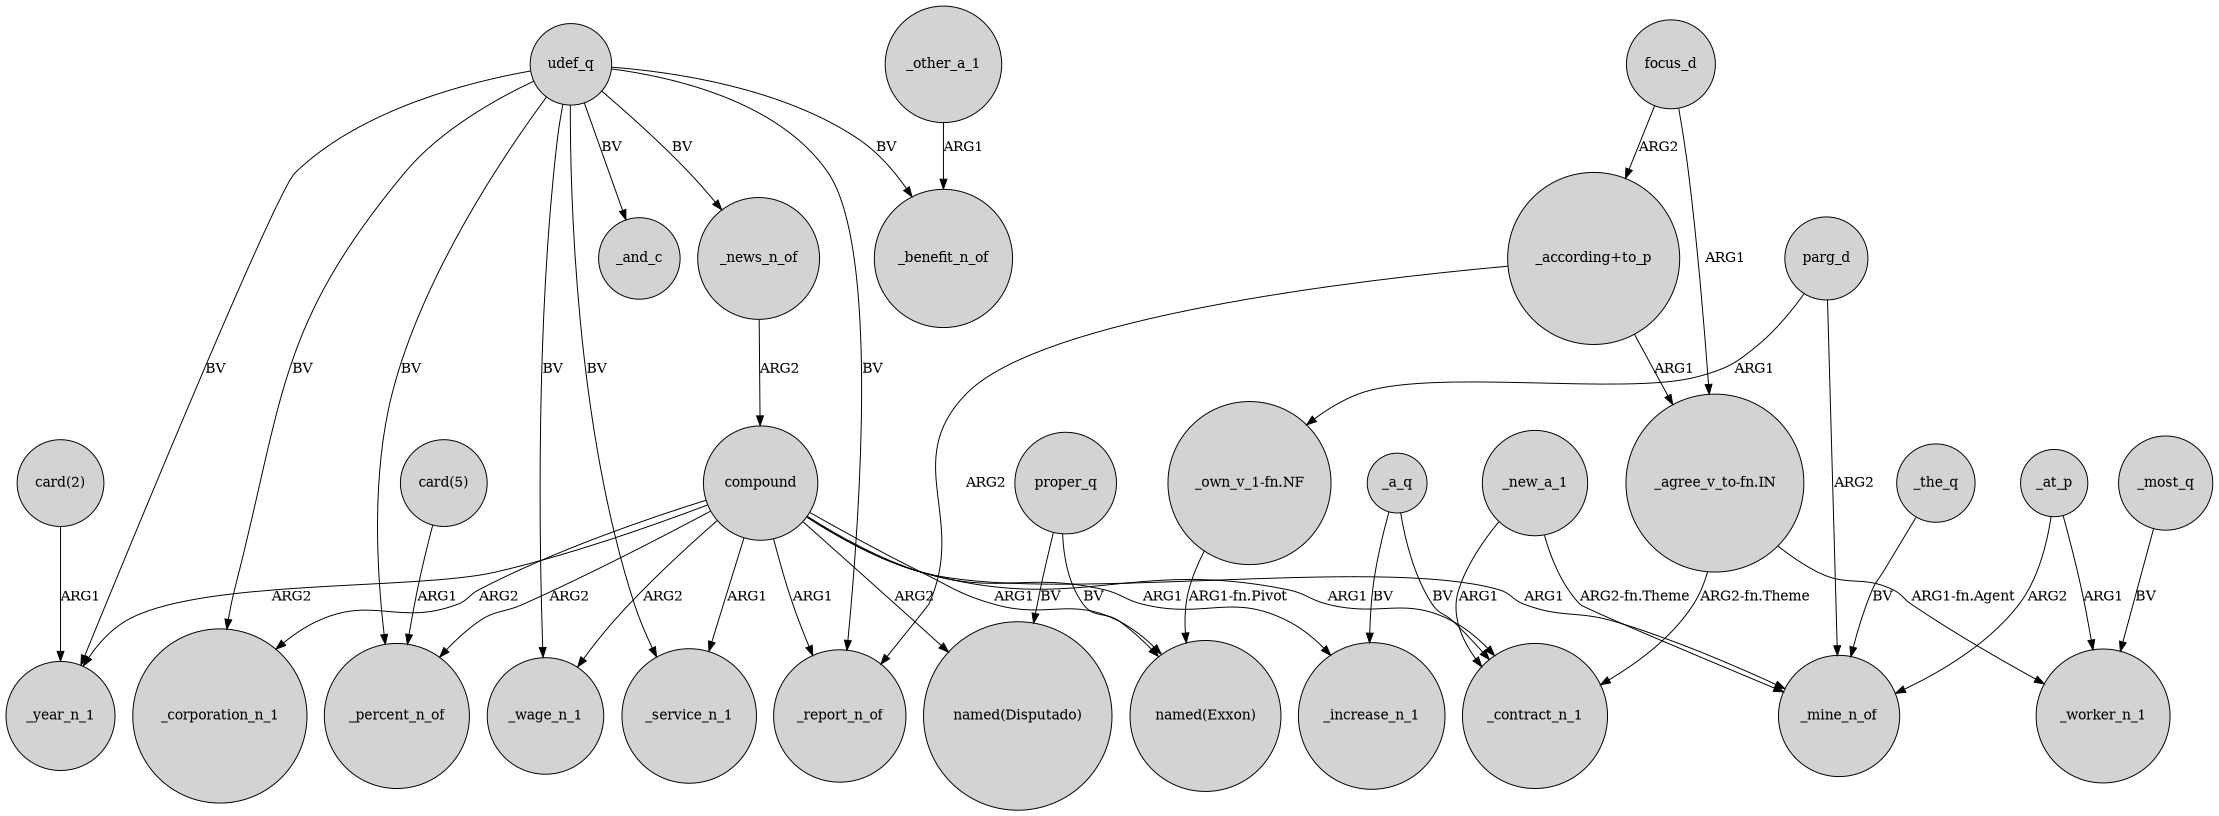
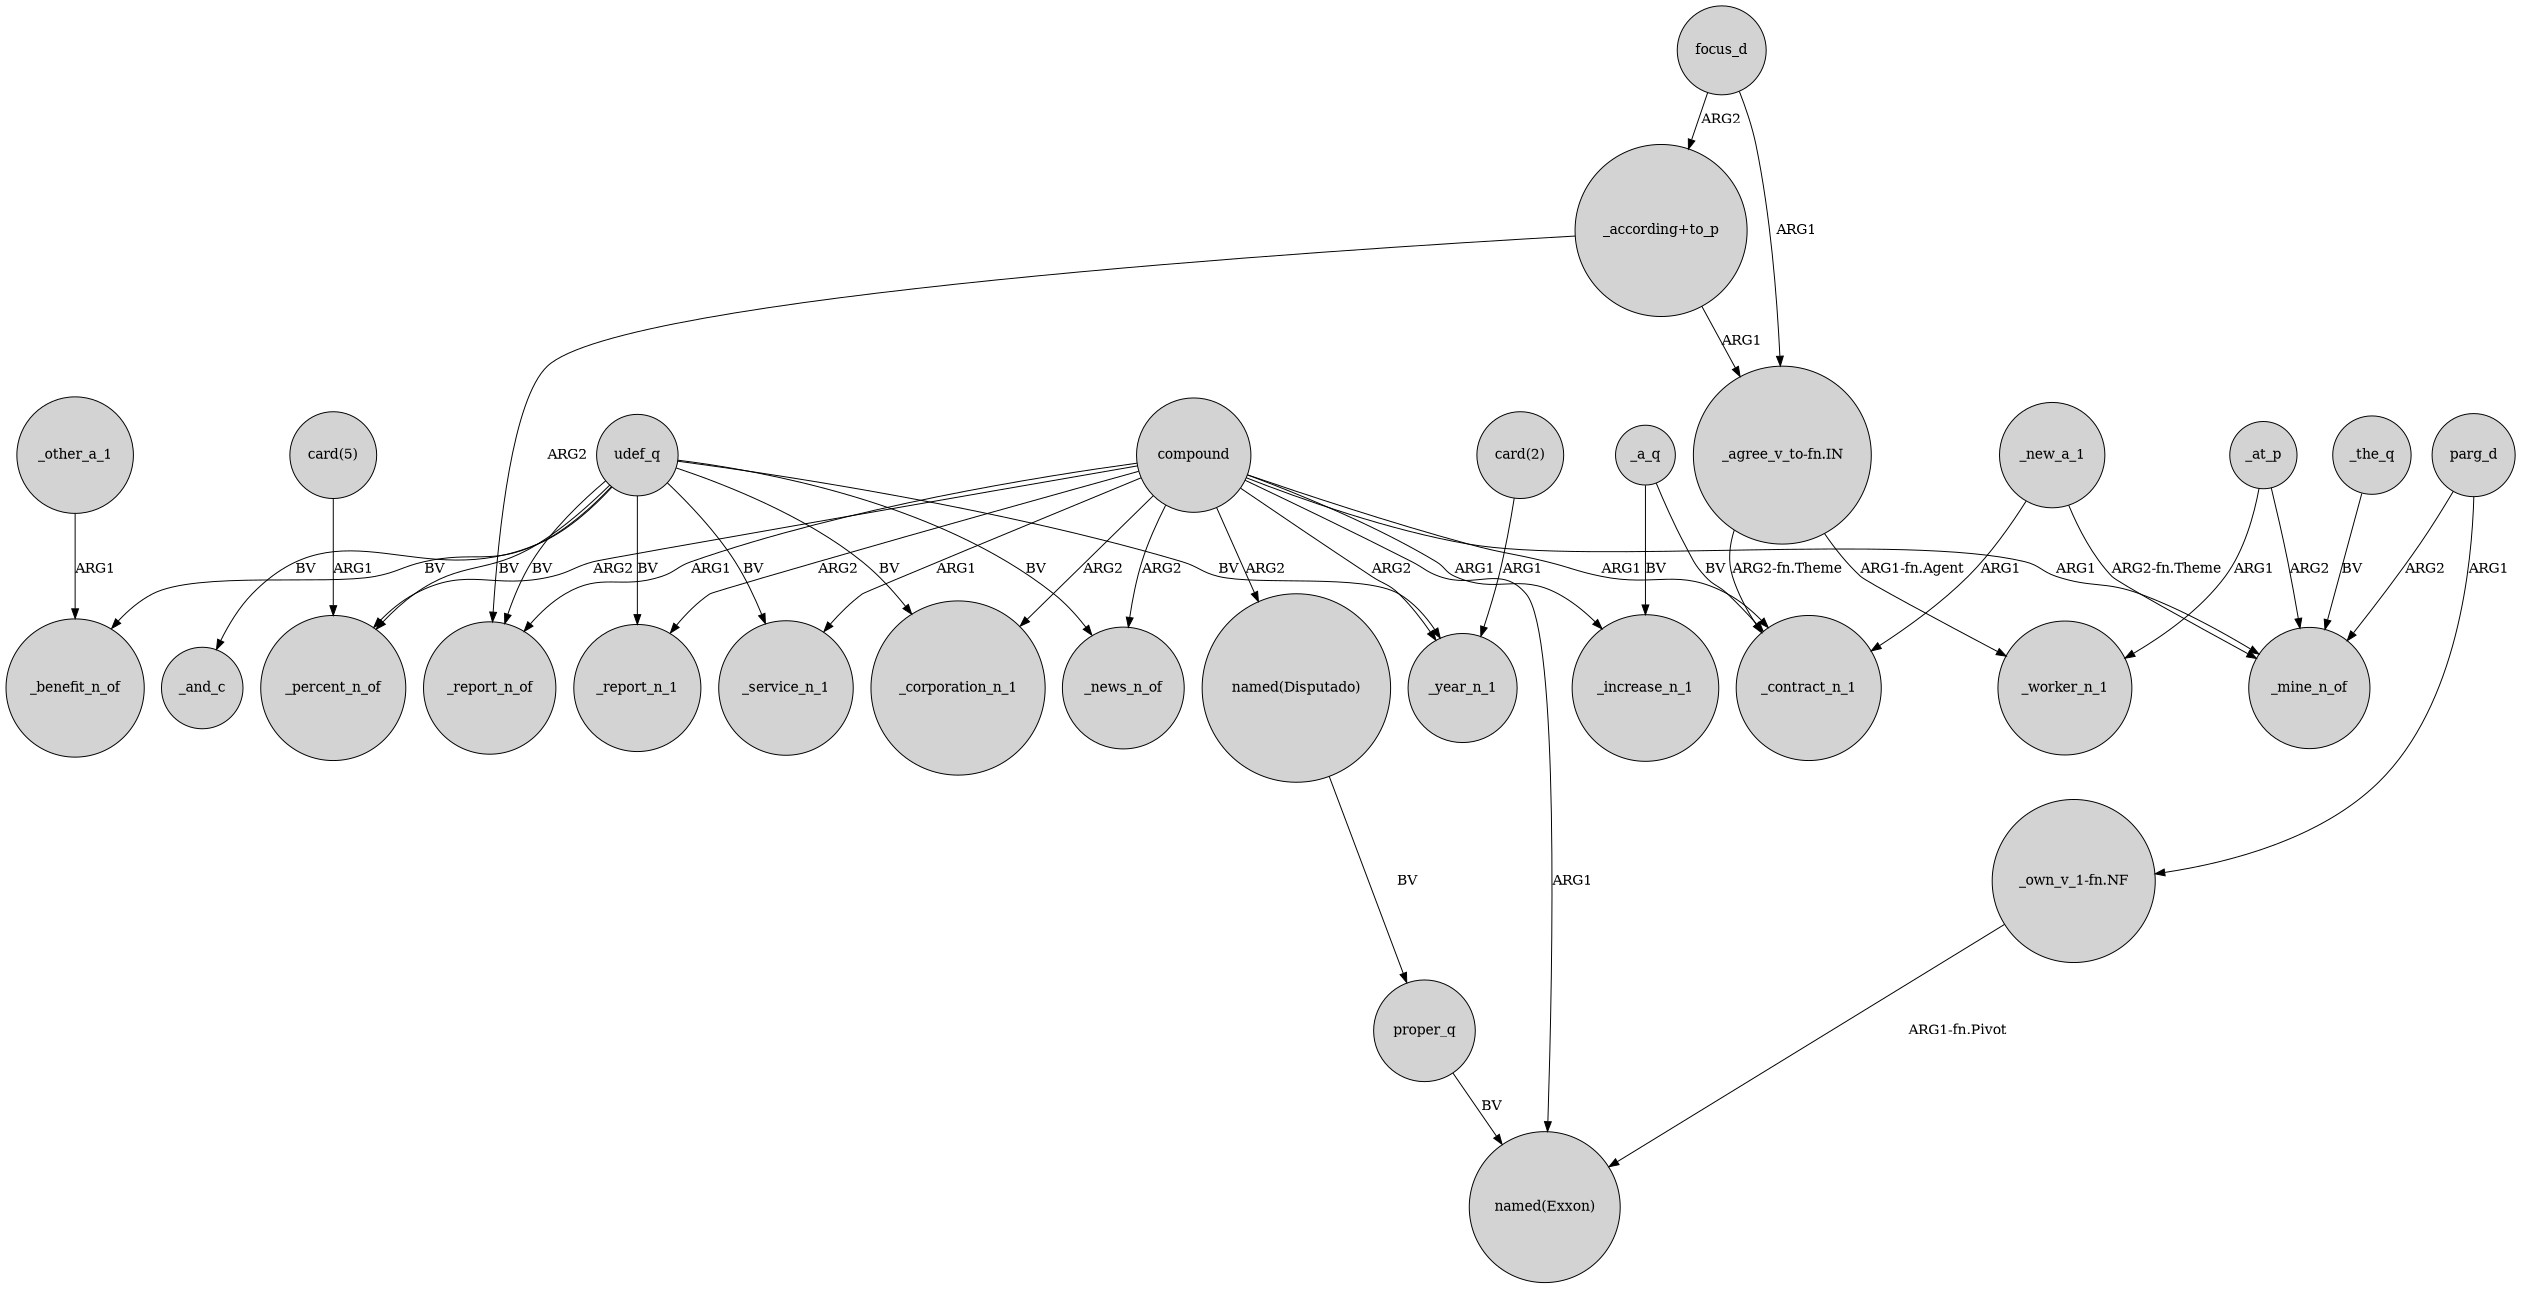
(760, 368) -> (1143, 560)
(2166, 483) -> none
(1044, 573) -> (1366, 875)
(546, 716) -> (637, 688)
